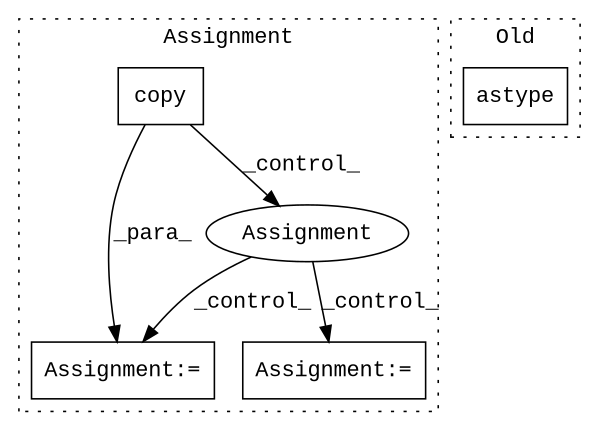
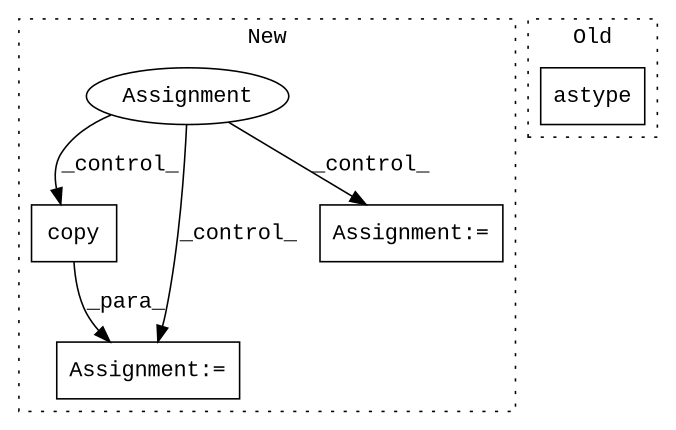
(229, 37) -> (267, 37)
(229, 160) -> (70, 143)
